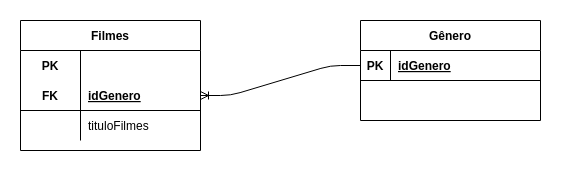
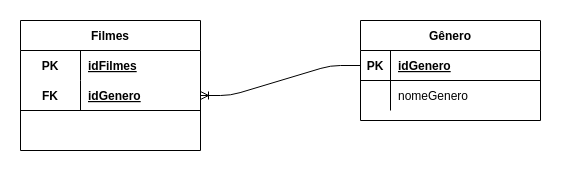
none -> (141, 66)
none -> (466, 96)
(141, 126) -> none
